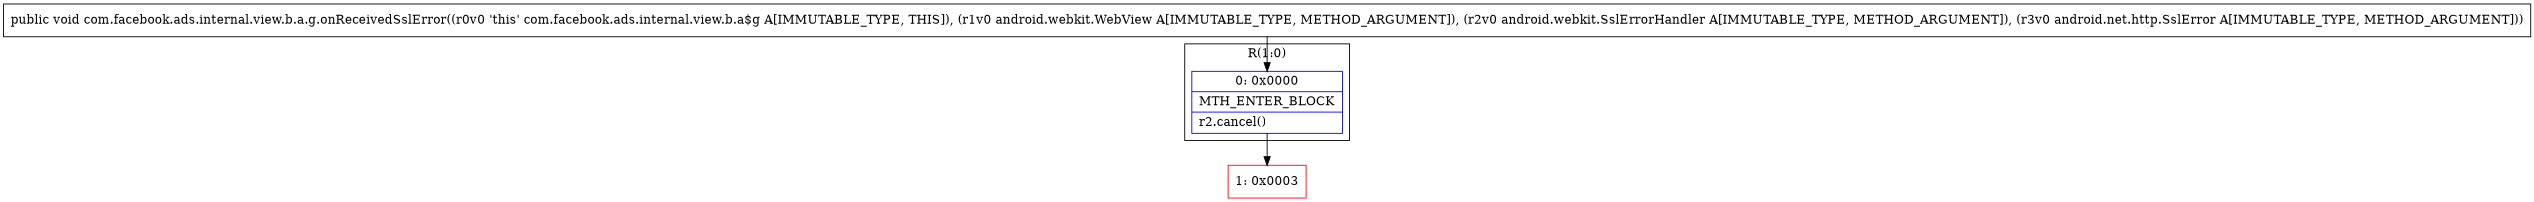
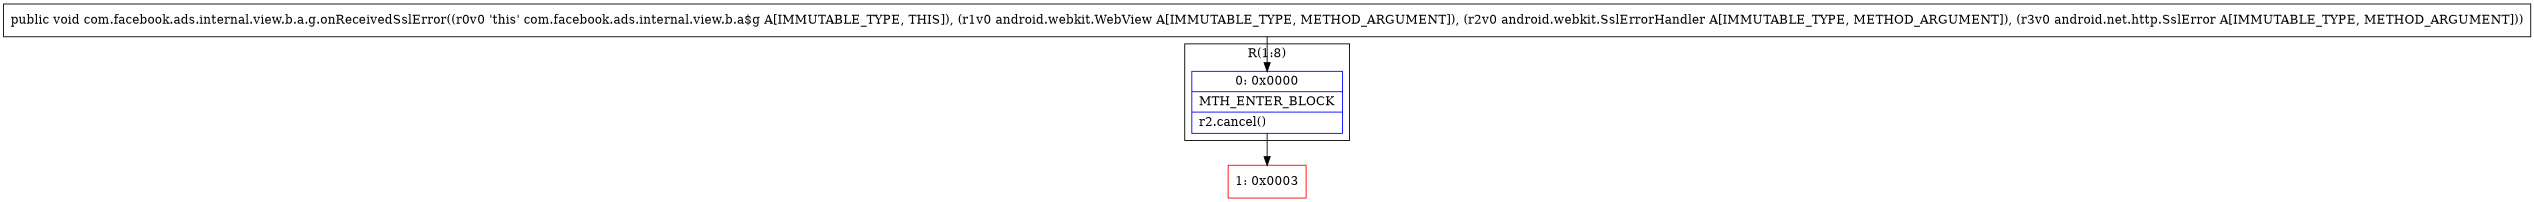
(1267, 54) -> (1267, 54)
